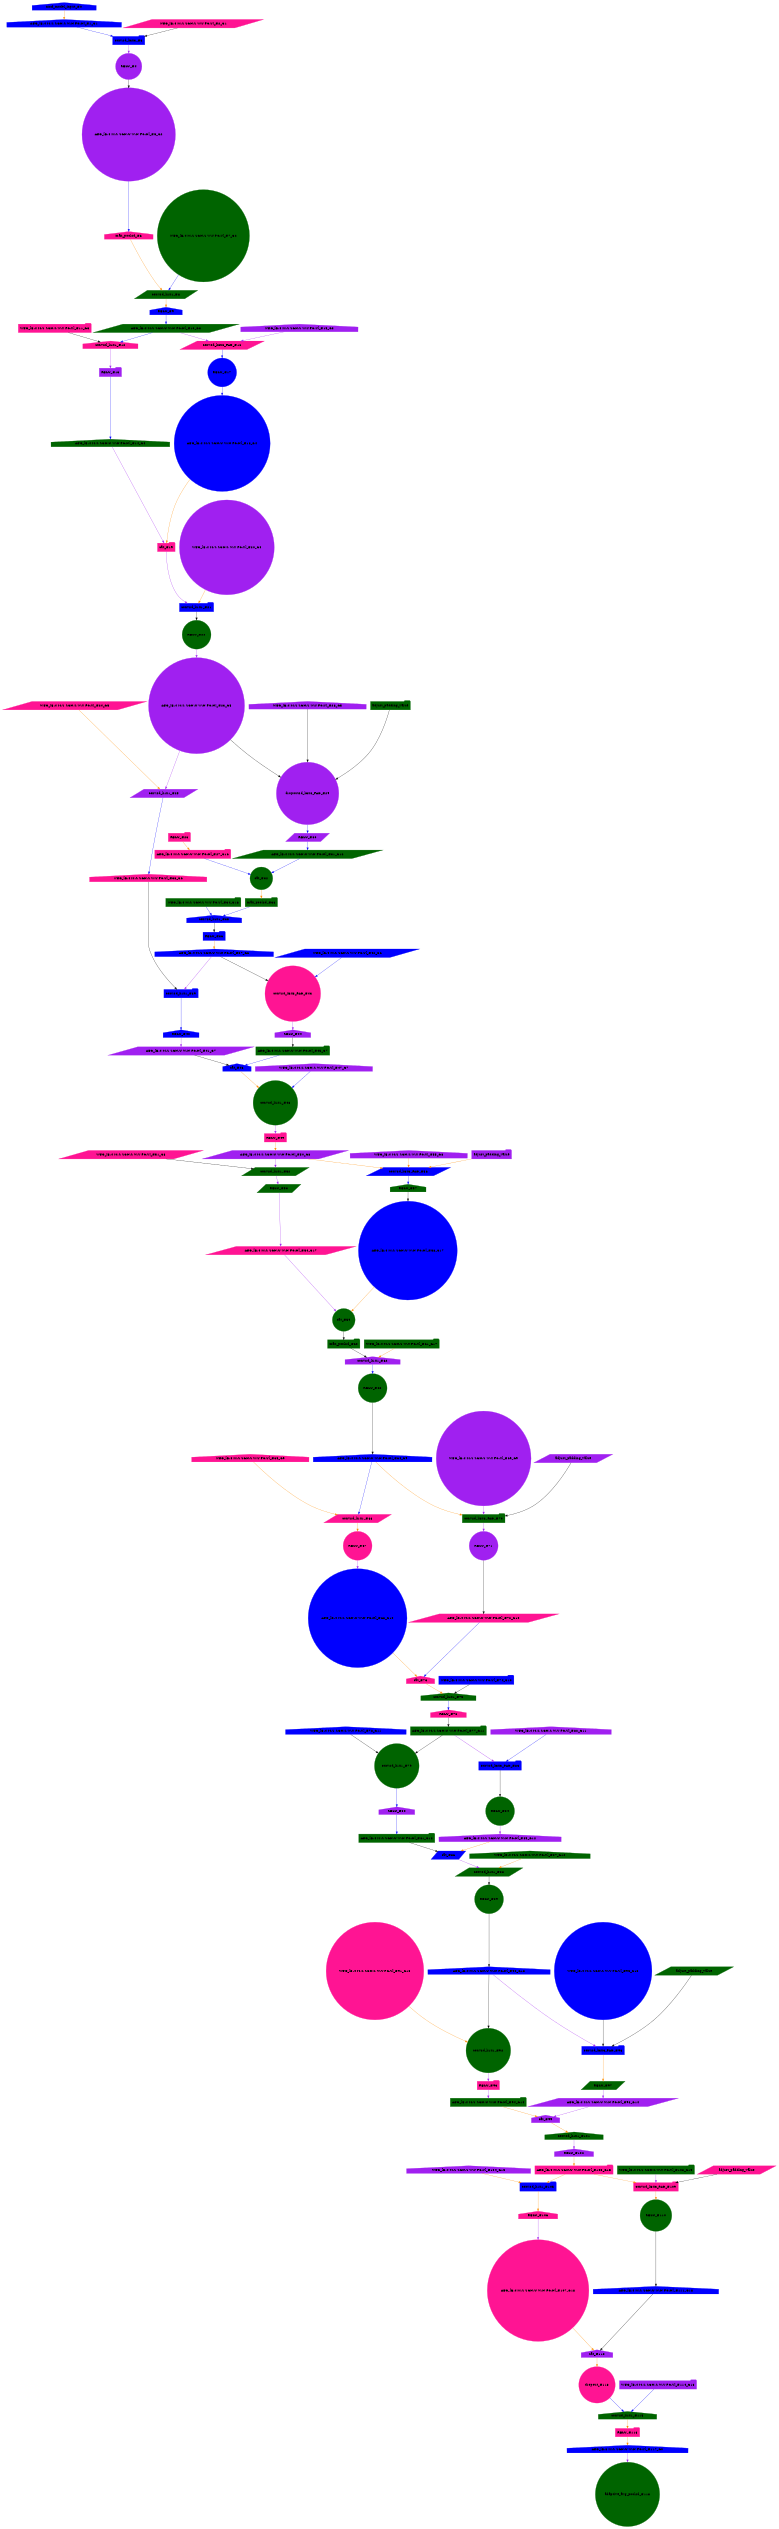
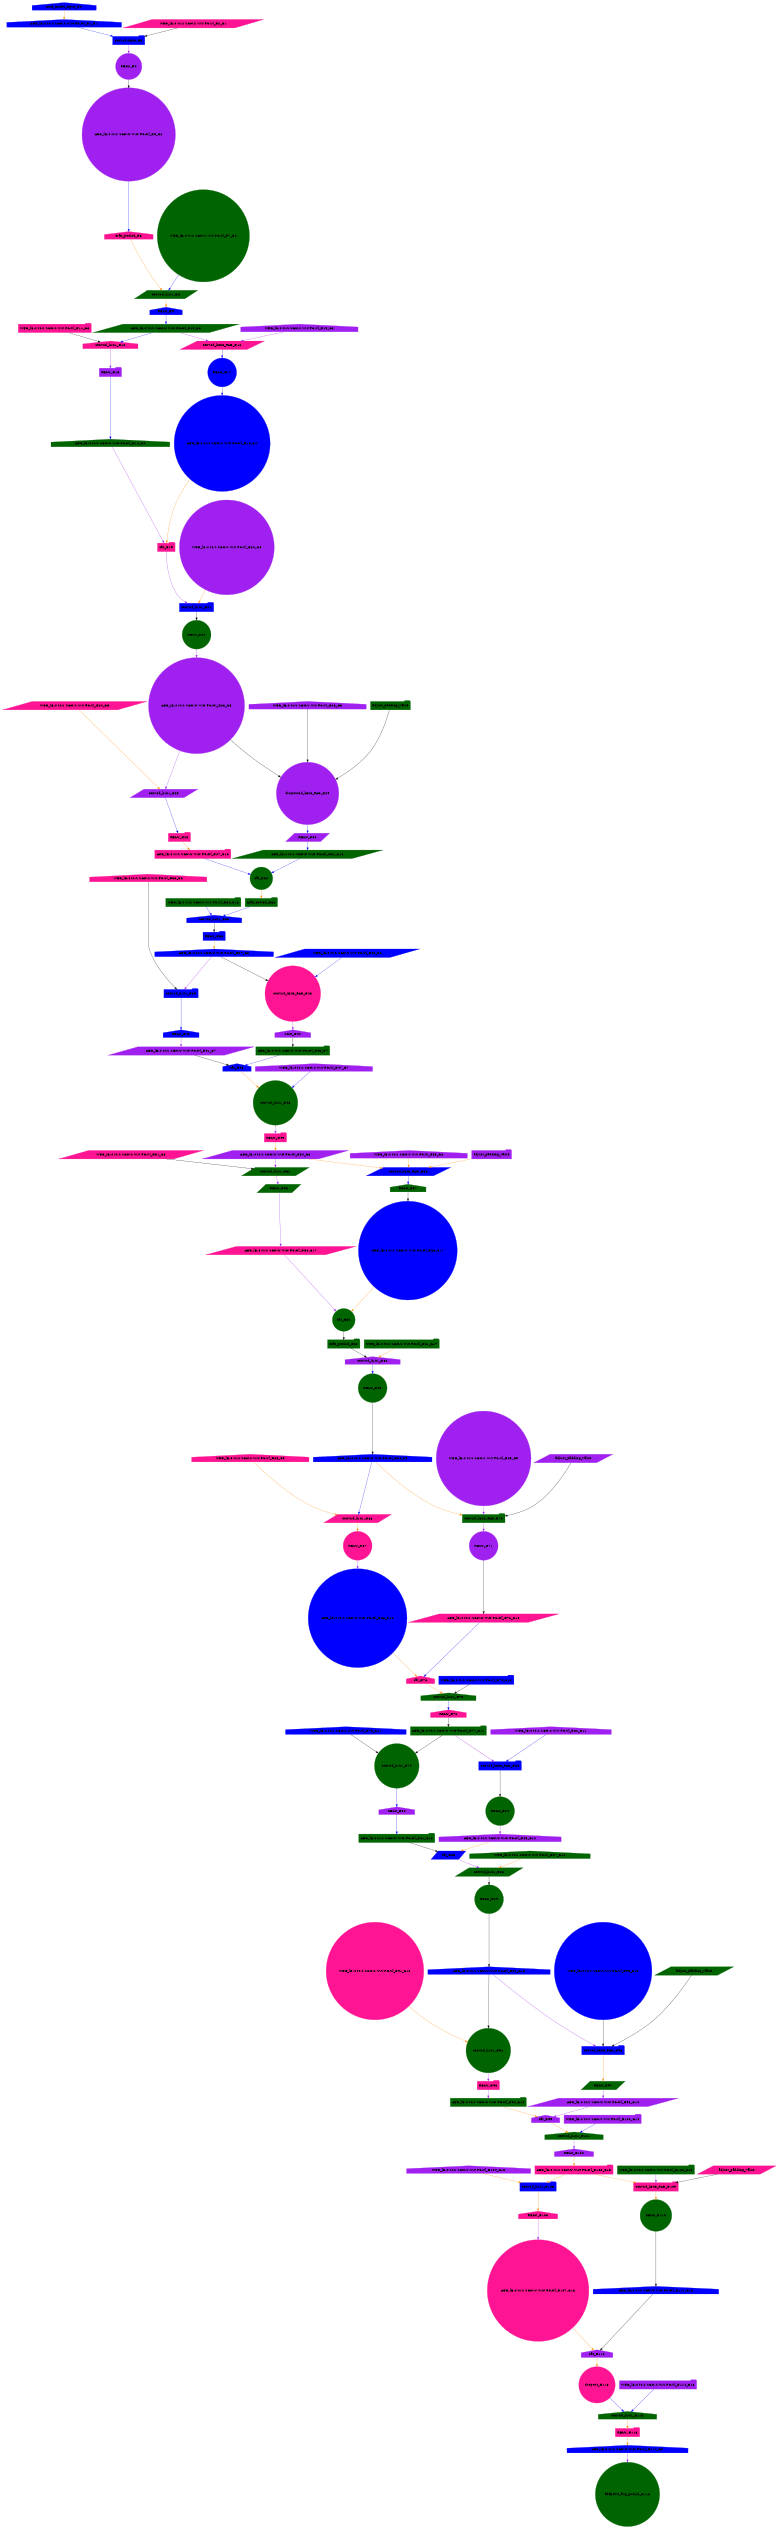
(156, 835) -> (171, 814)
(293, 1034) -> (293, 1034)
none -> (603, 2119)
